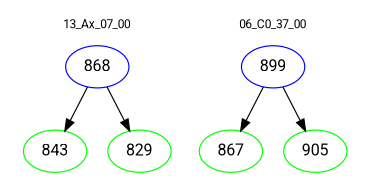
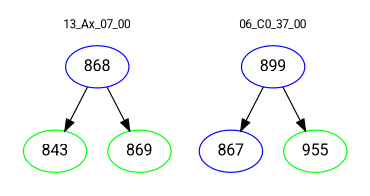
(139, 151) -> (139, 151)
(231, 151) -> (231, 151)
(315, 151) -> (315, 151)
